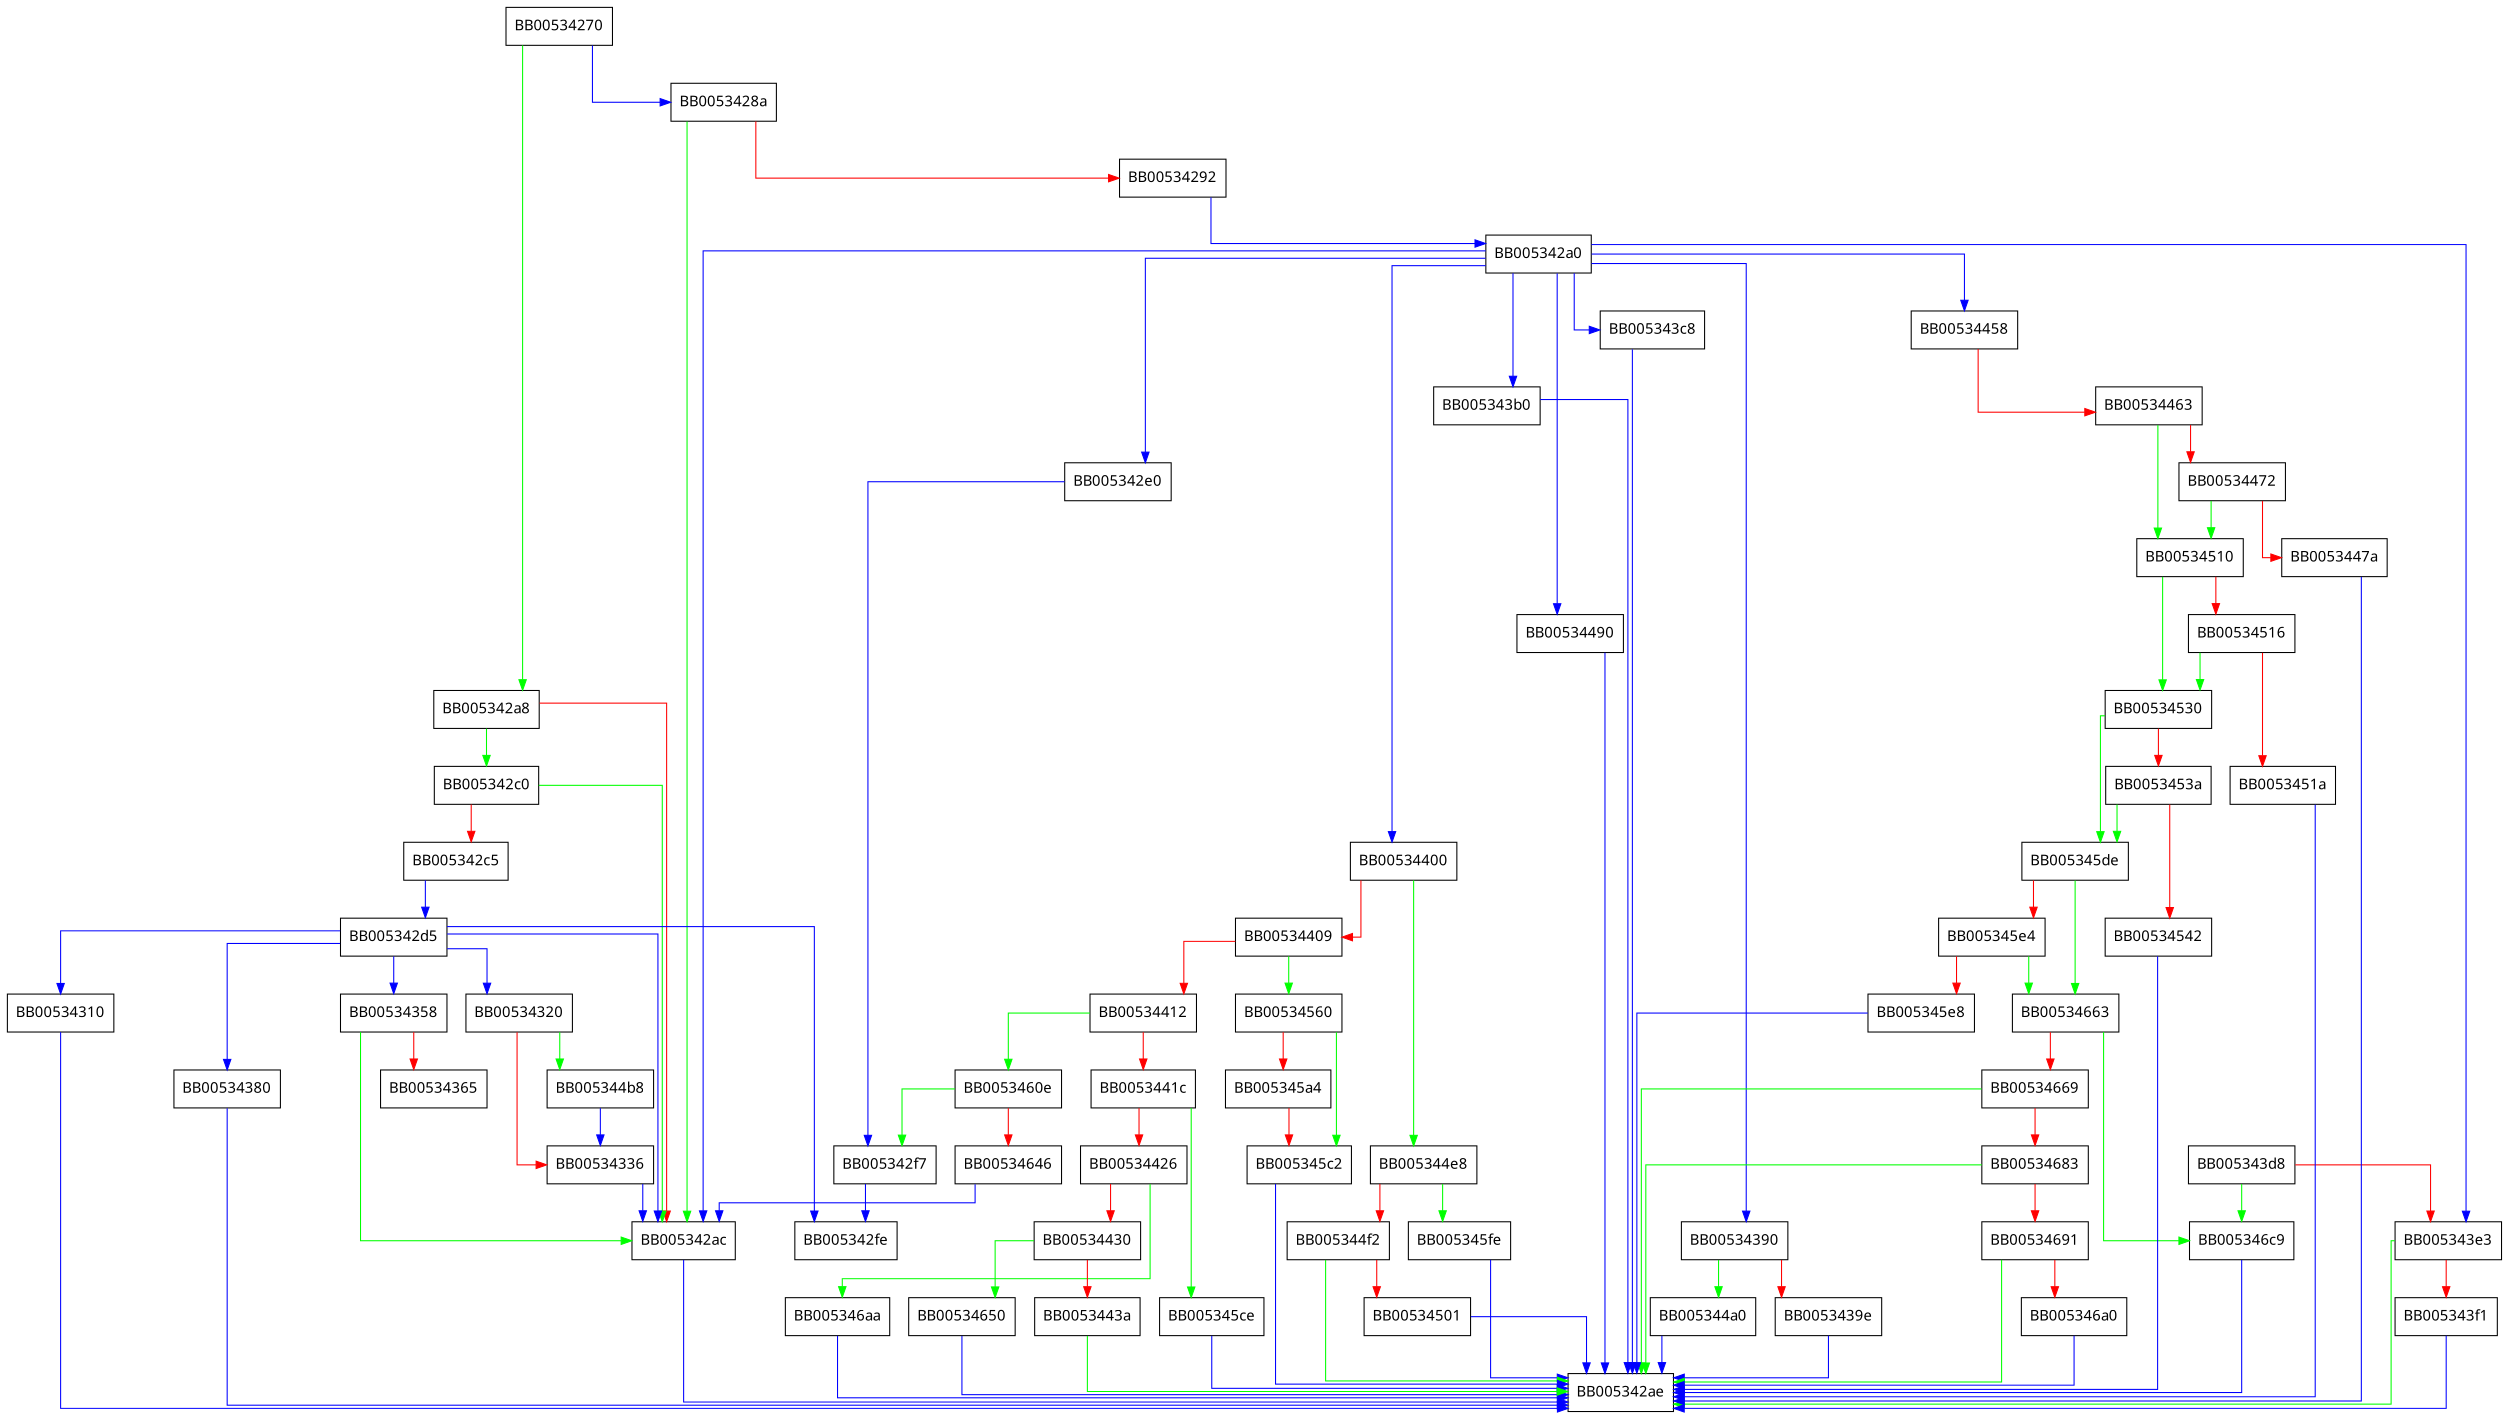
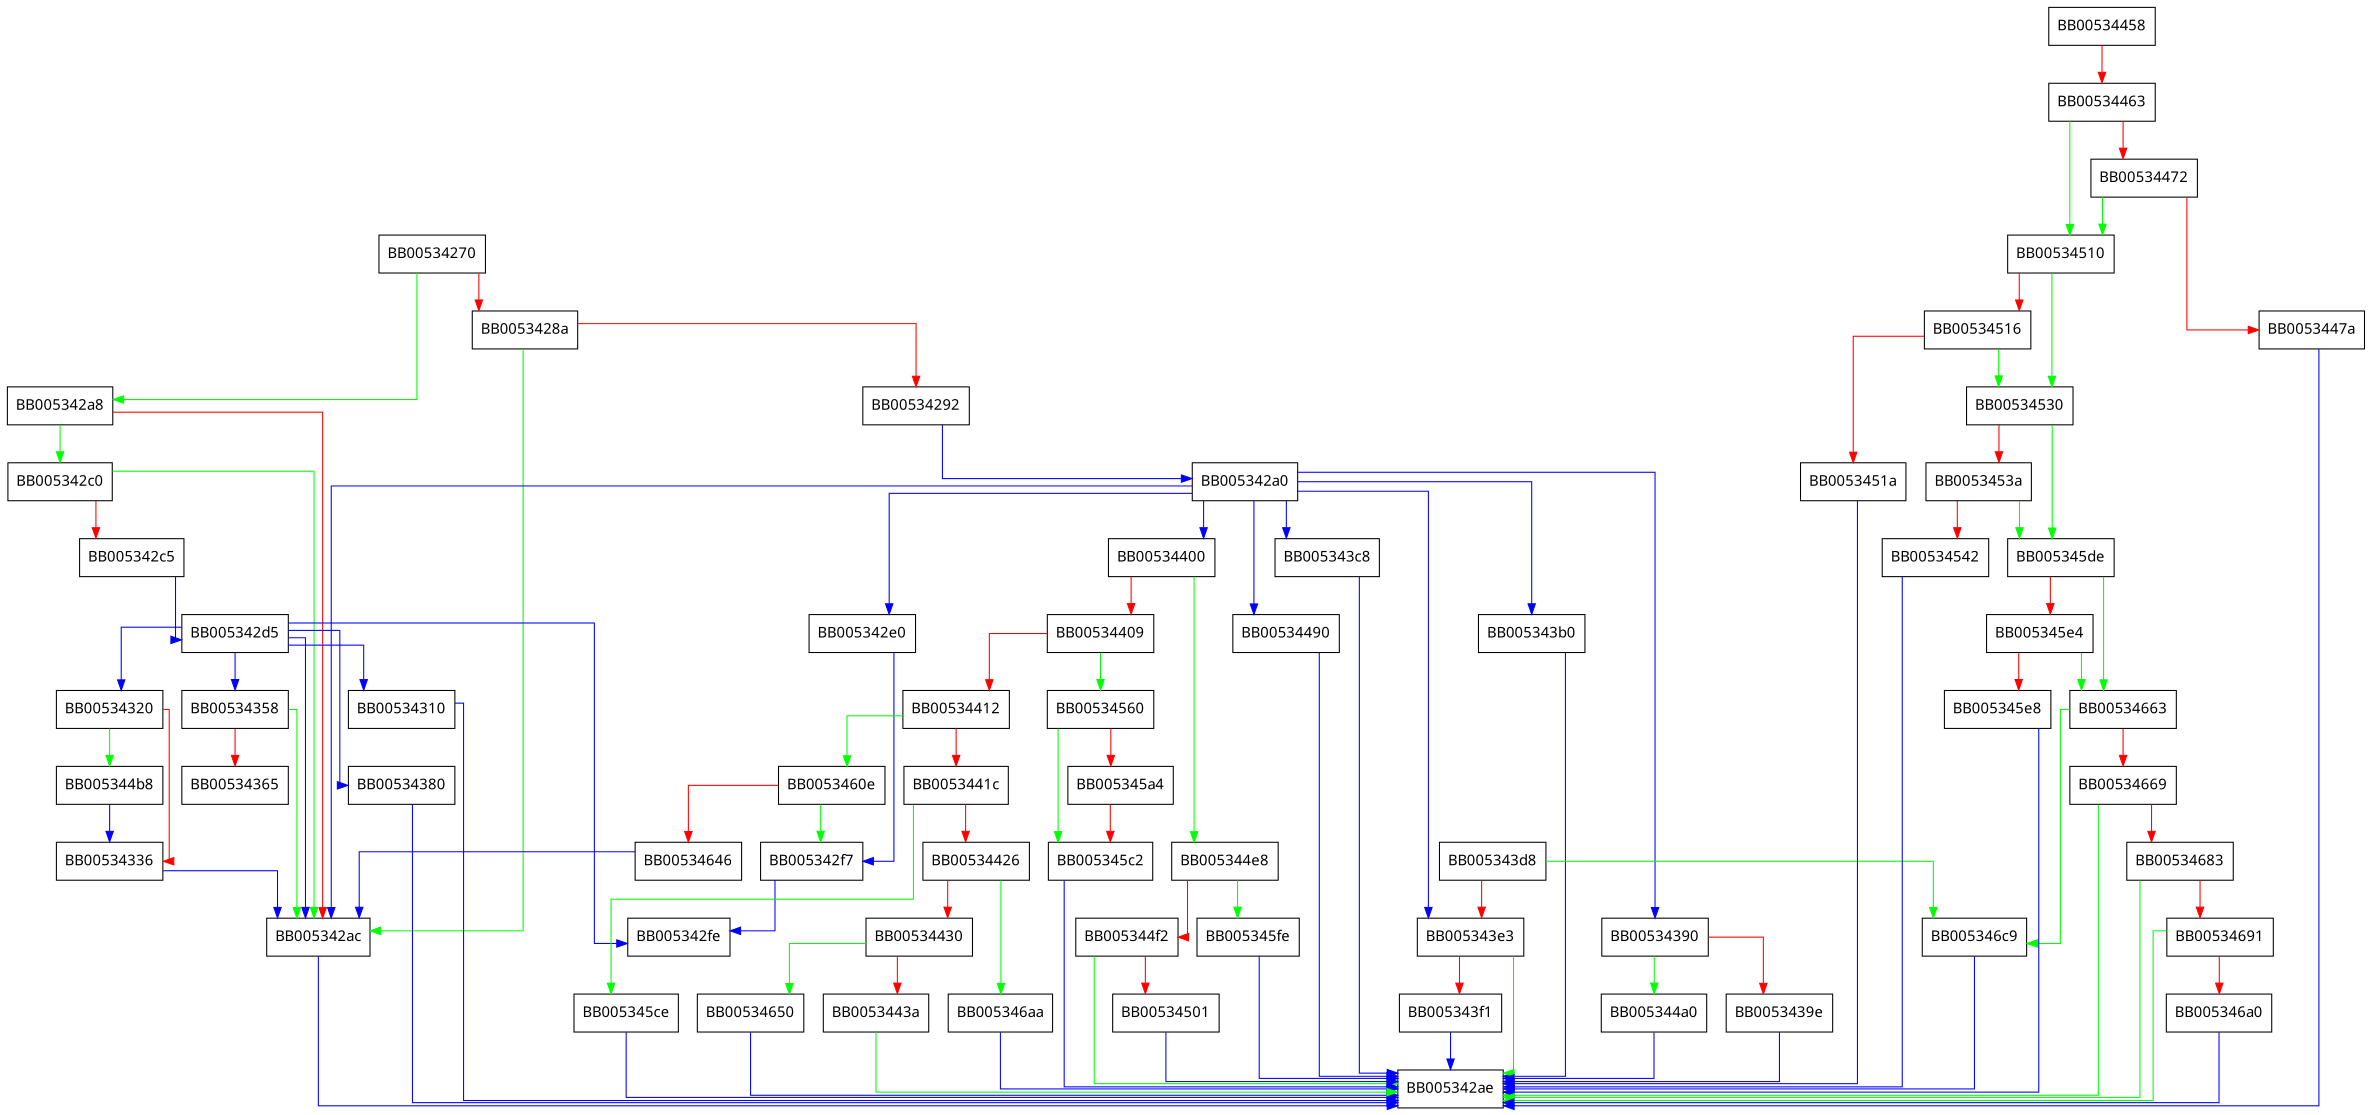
(598, 102) -> (479, 287)
(1801, 254) -> none
